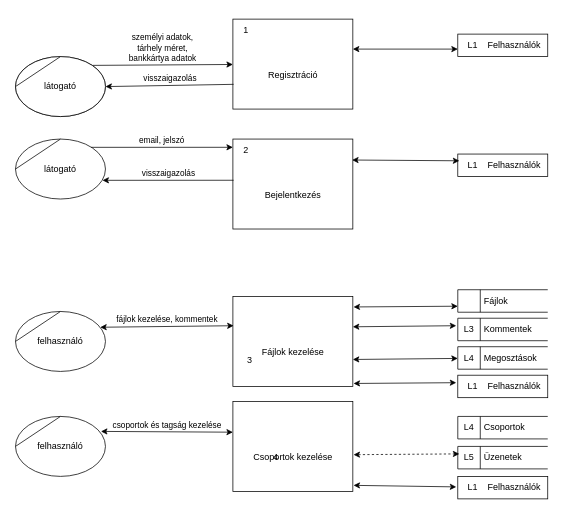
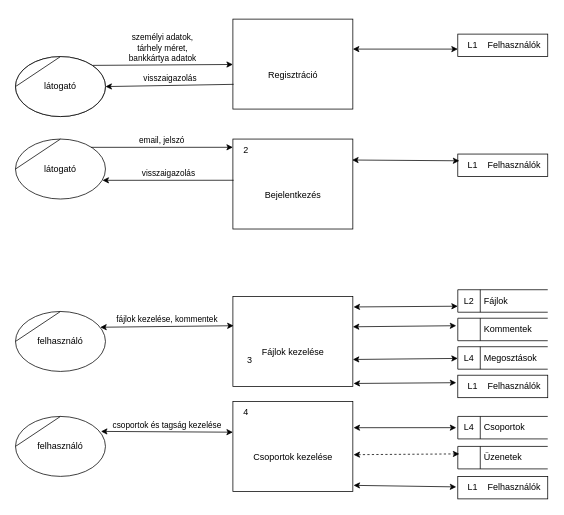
(246, 30) -> none
none -> (469, 301)
(469, 330) -> none
none -> (404, 428)
(276, 458) -> (246, 413)
(469, 458) -> none
